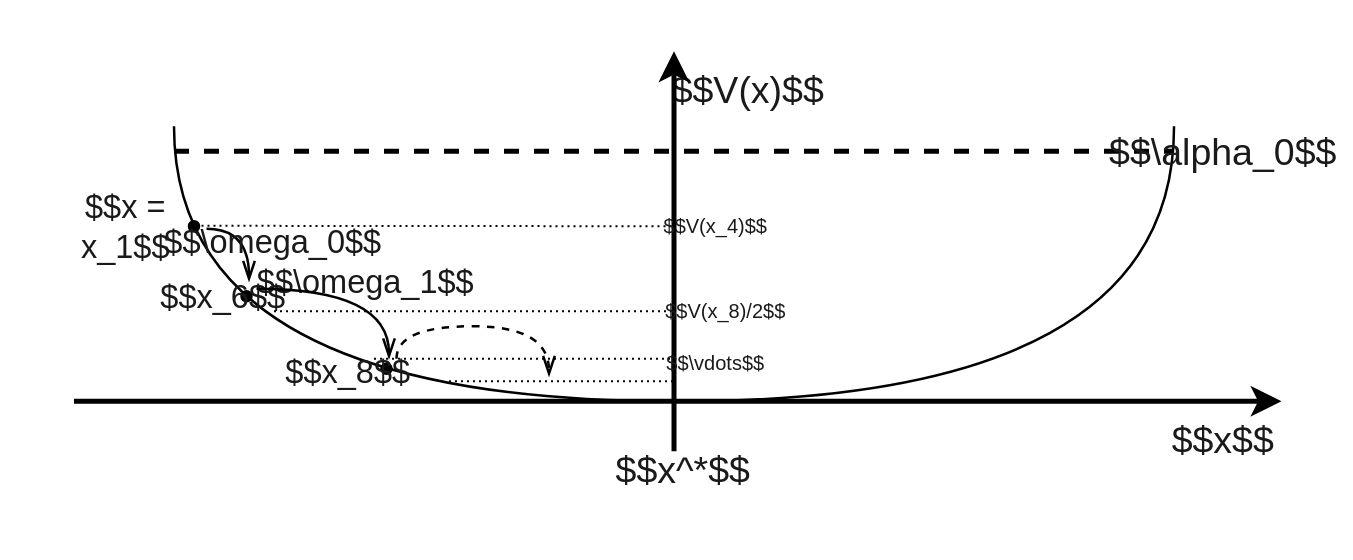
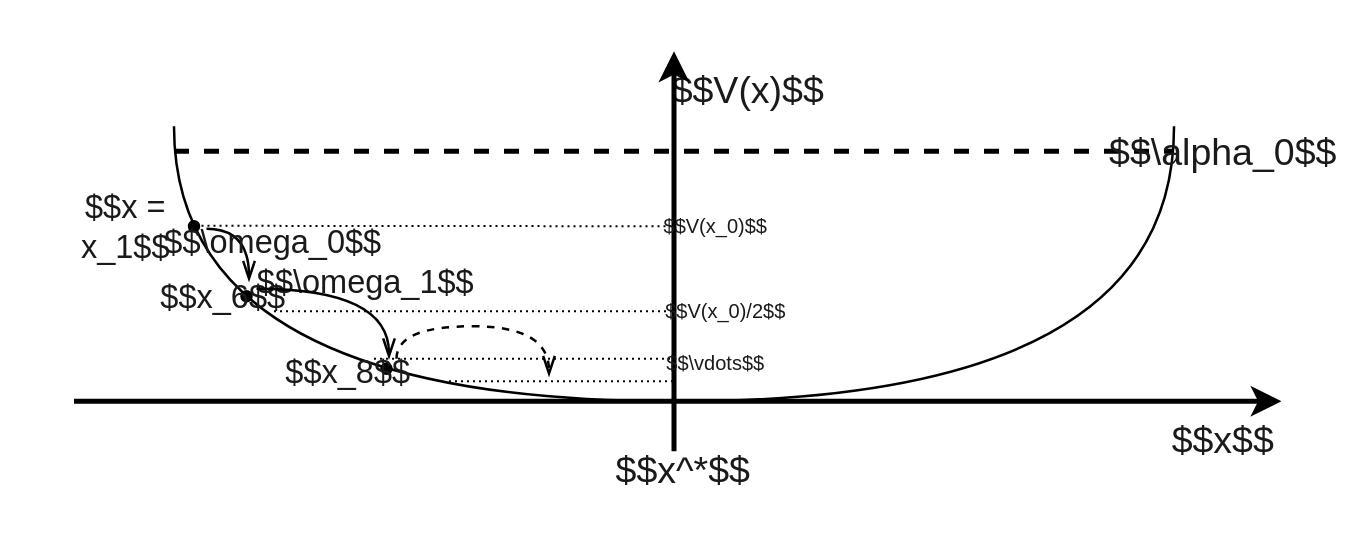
(716, 226) -> (716, 226)
(726, 311) -> (726, 311)
